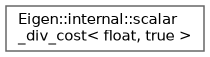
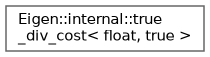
(105, 28) -> (105, 28)
